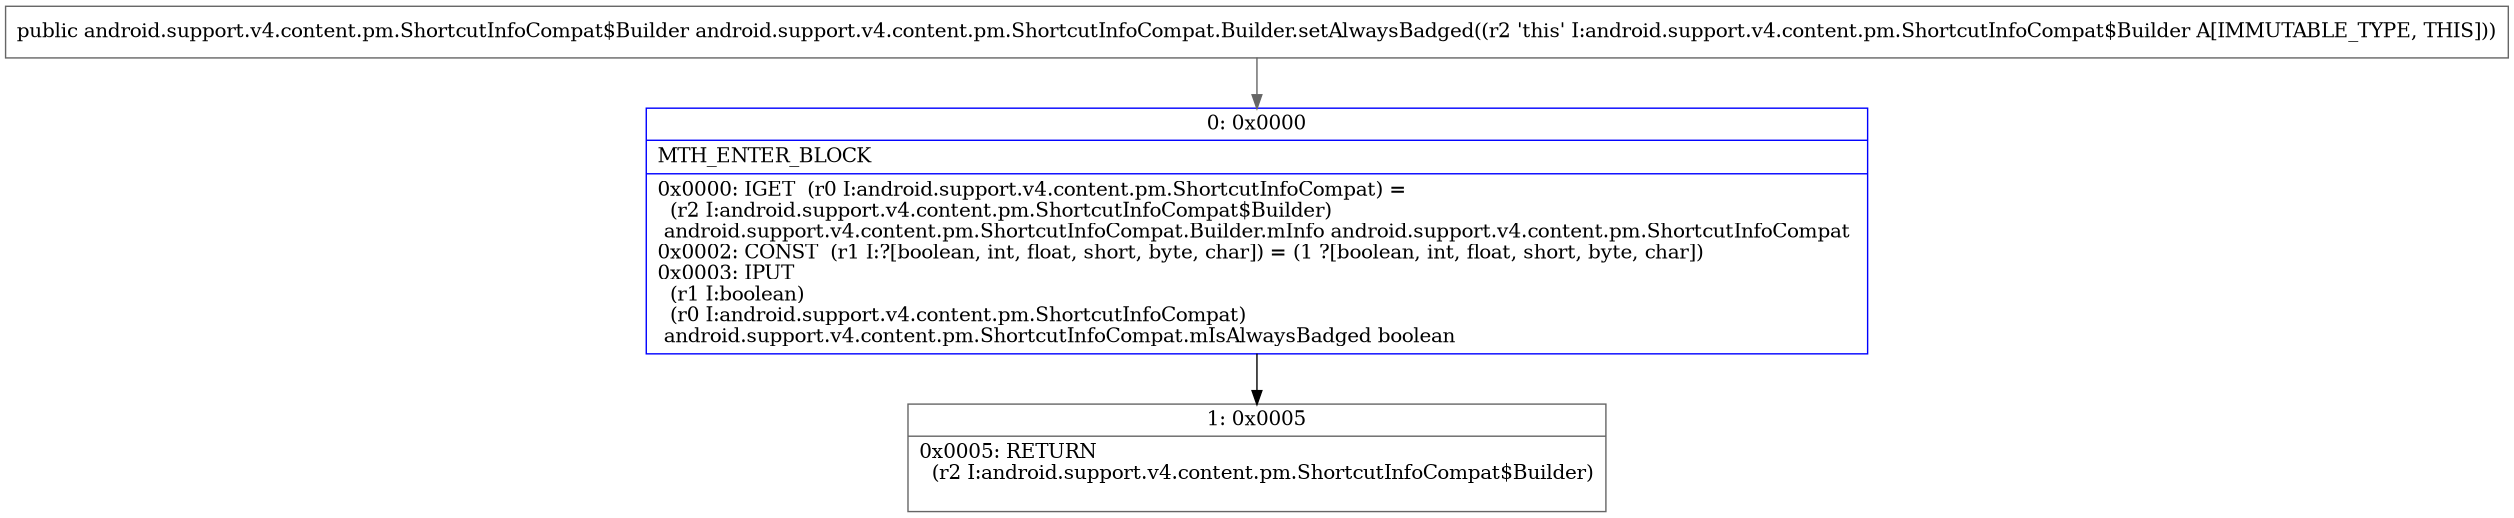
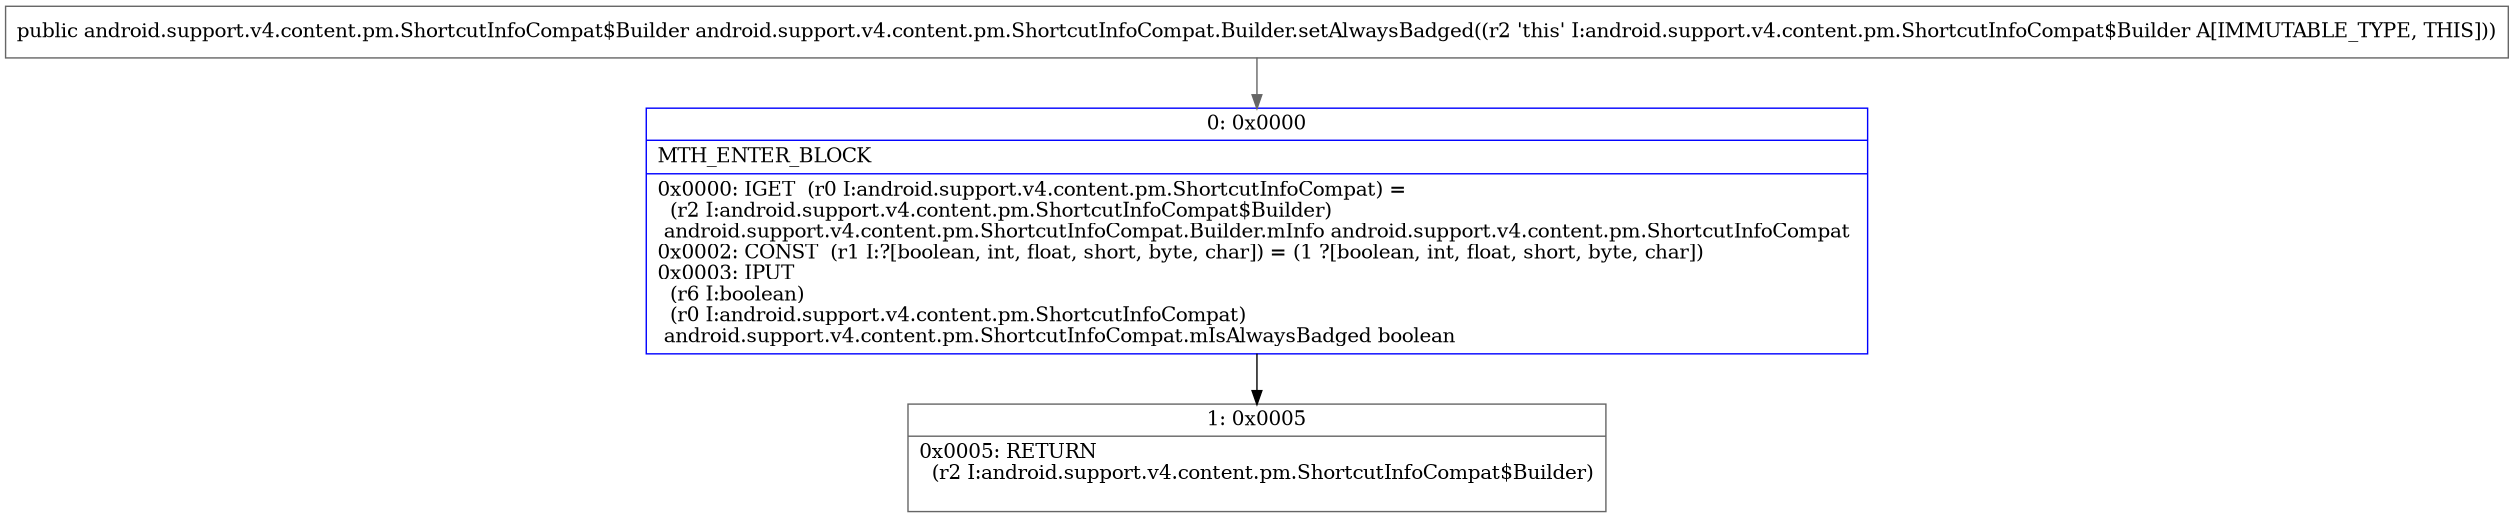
(731, 295) -> (731, 295)
